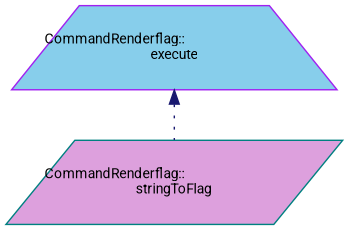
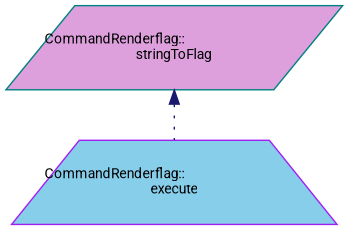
(174, 122) -> (174, 122)
